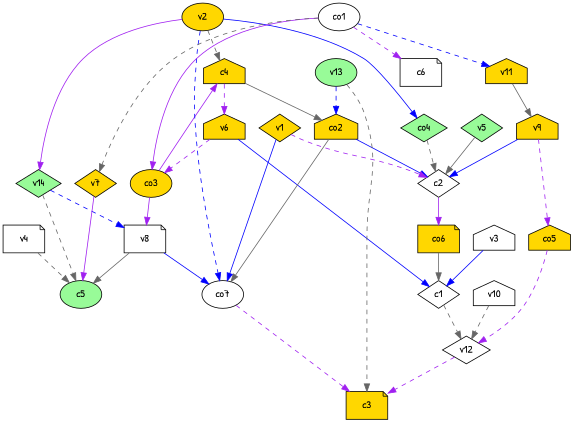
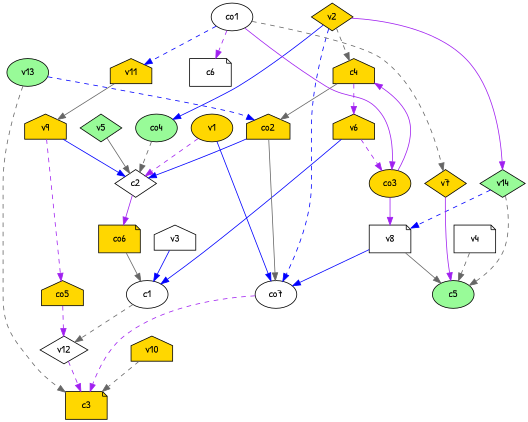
(203, 17) -> (332, 17)
(280, 128) -> (212, 128)
(424, 128) -> (156, 128)
(439, 294) -> (147, 294)
(494, 294) -> (152, 350)
(482, 319) -> (124, 374)
